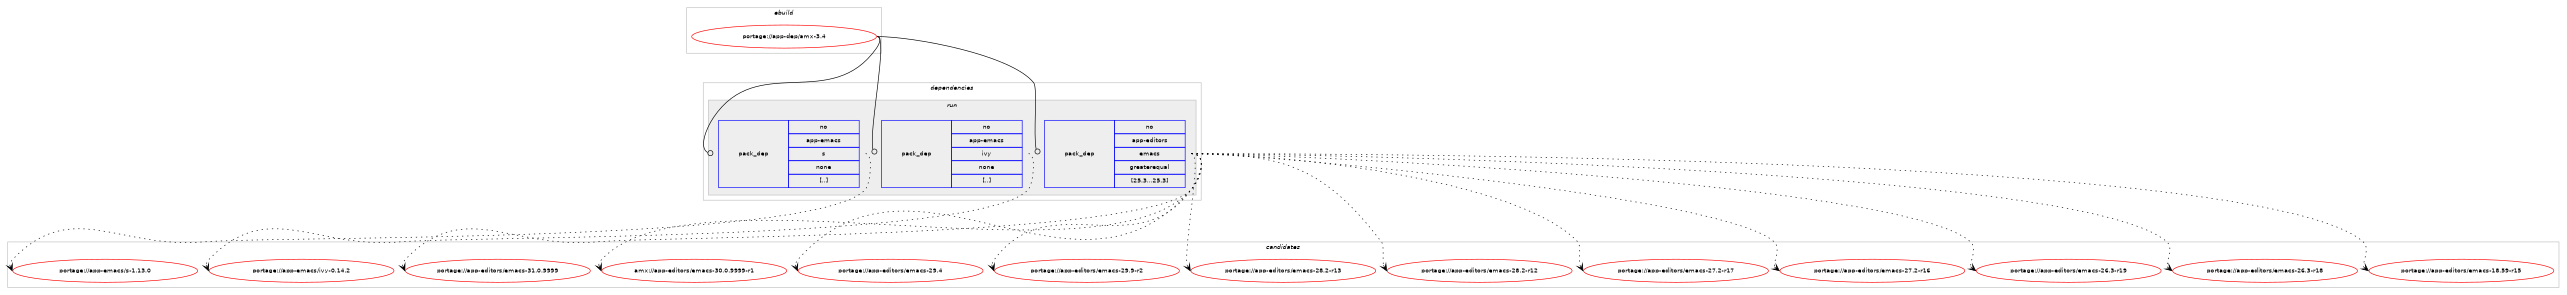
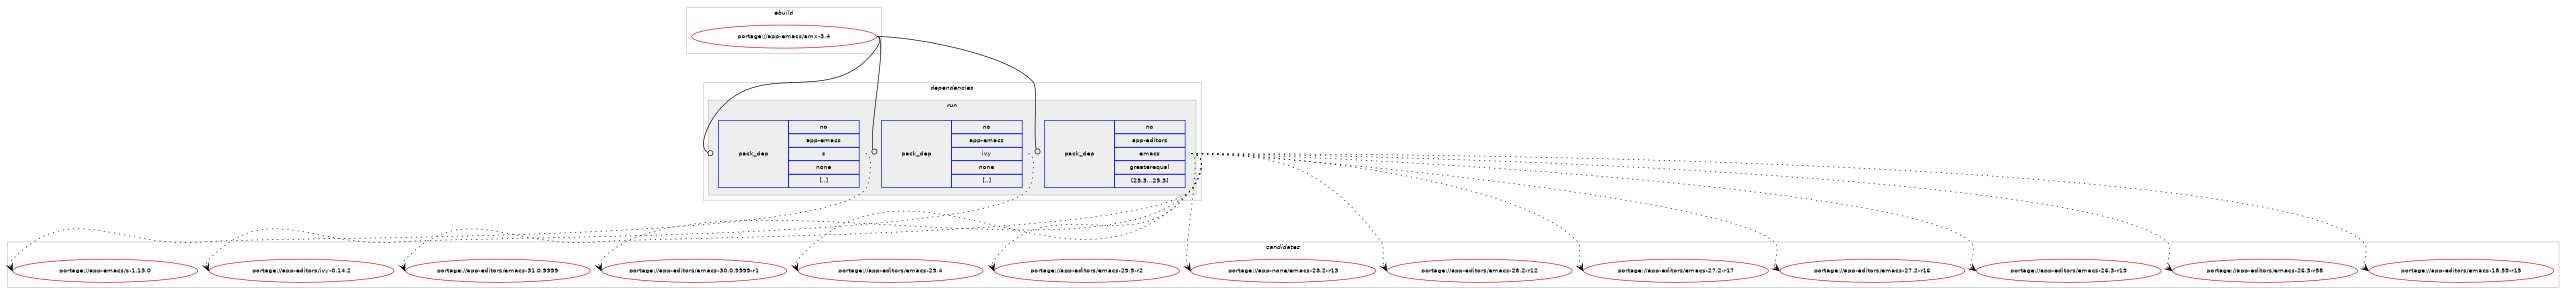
(784, 37) -> (784, 37)
(302, 271) -> (302, 271)
(694, 271) -> (694, 271)
(1283, 271) -> (1283, 271)
(2265, 271) -> (2265, 271)
